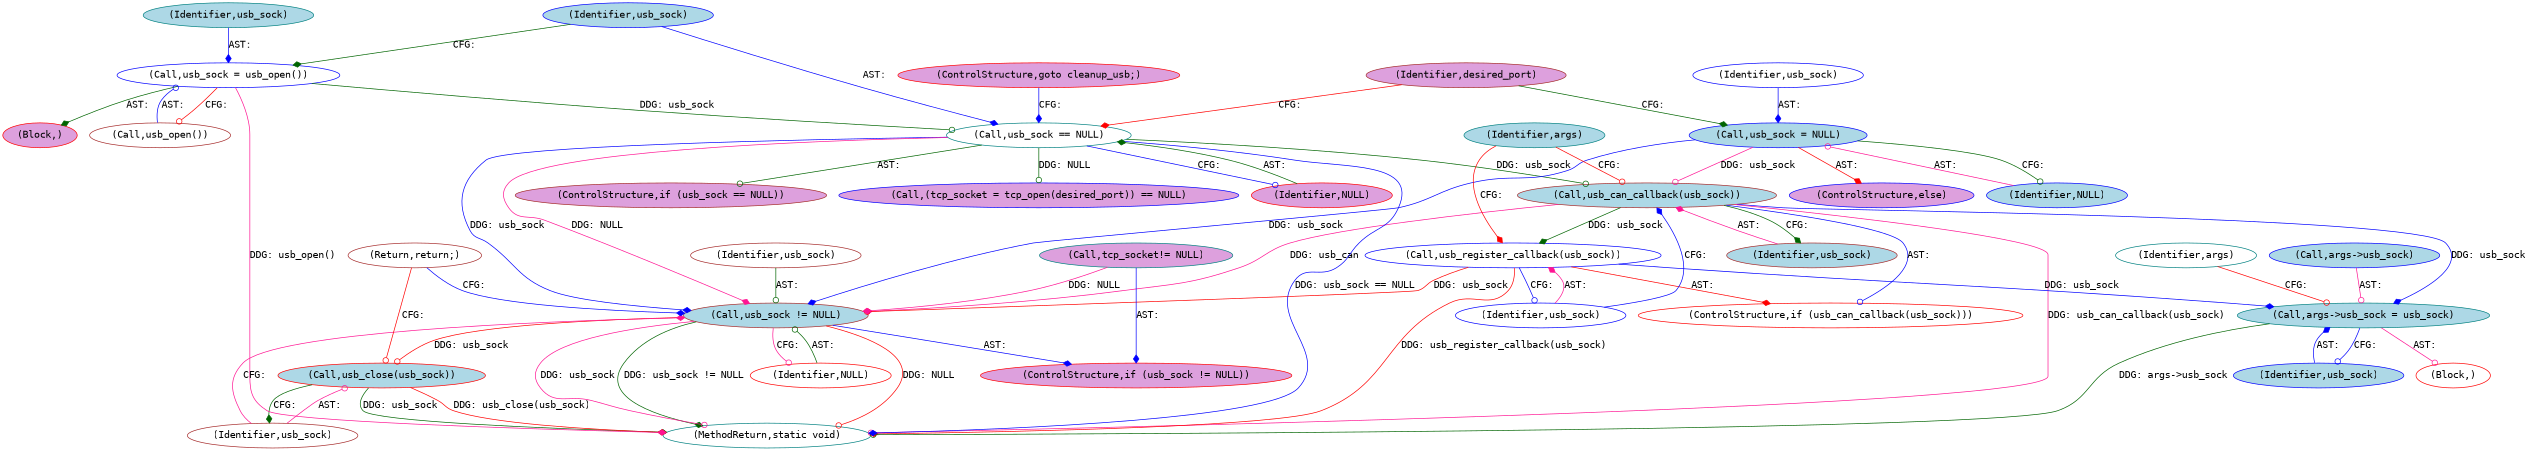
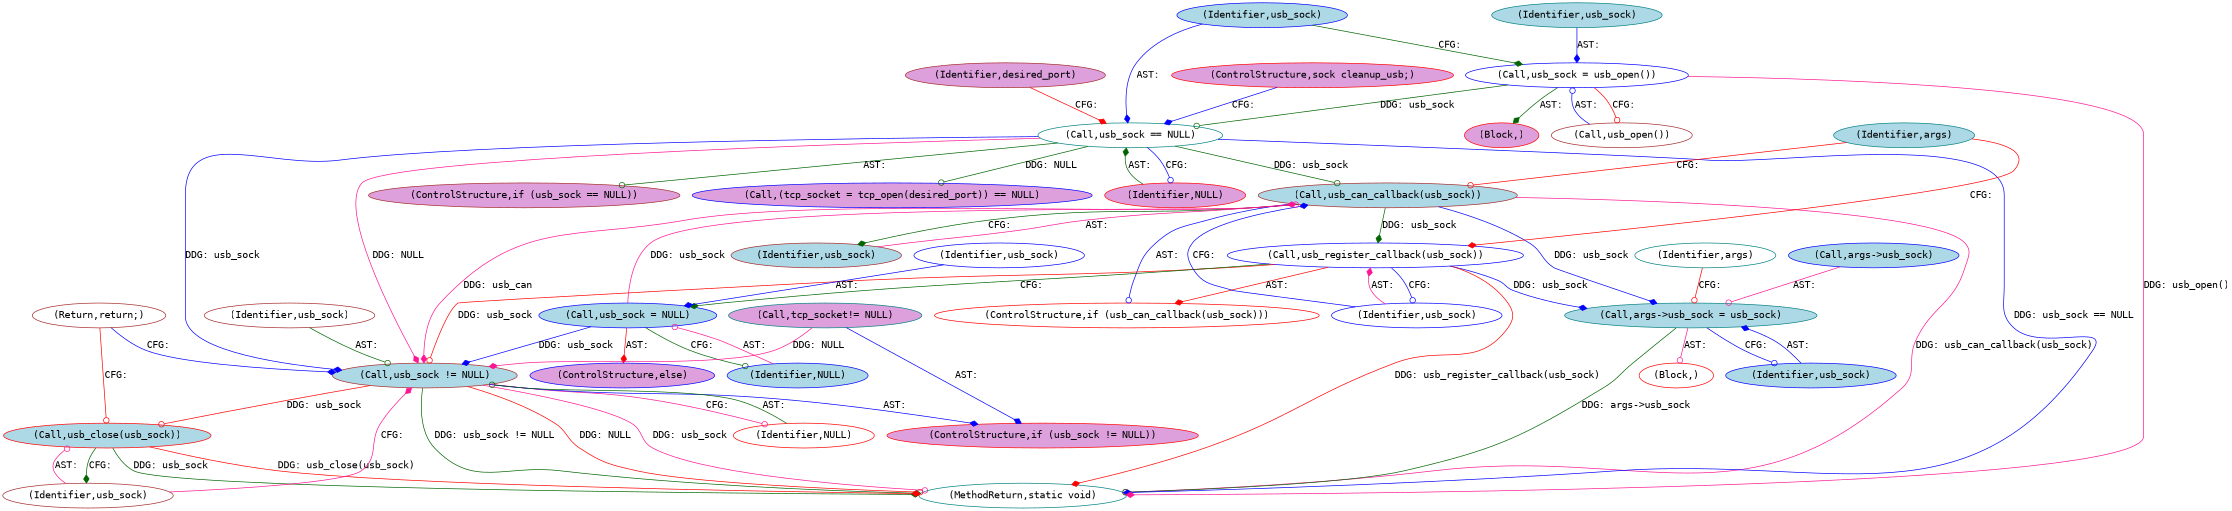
(1039, 75) -> (1313, 75)
(1619, 105) -> (984, 283)
